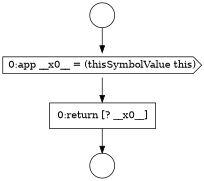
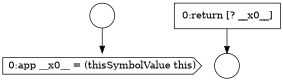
(102, 87) -> none
